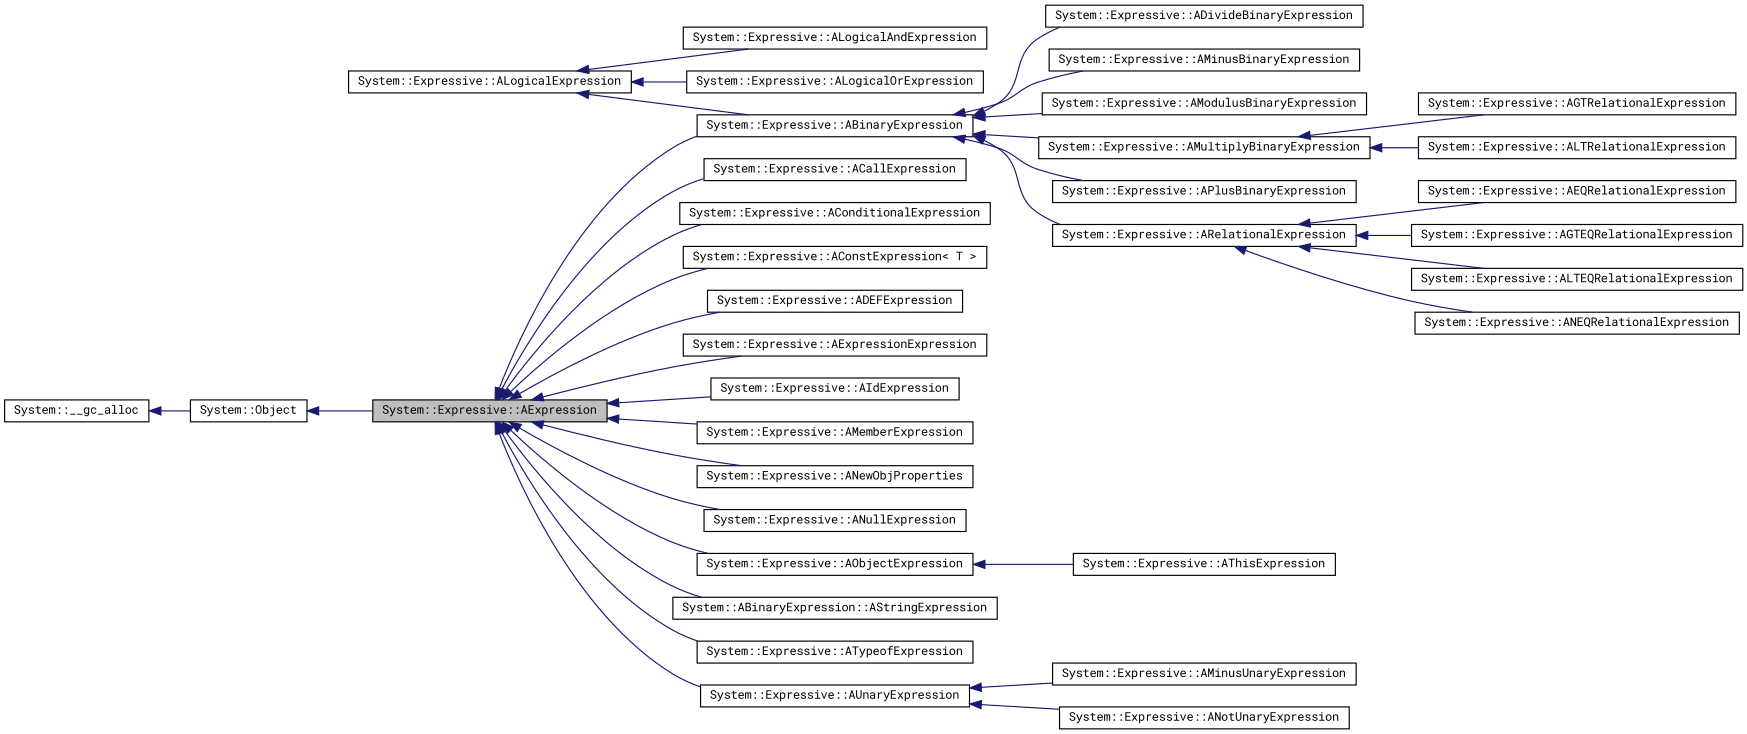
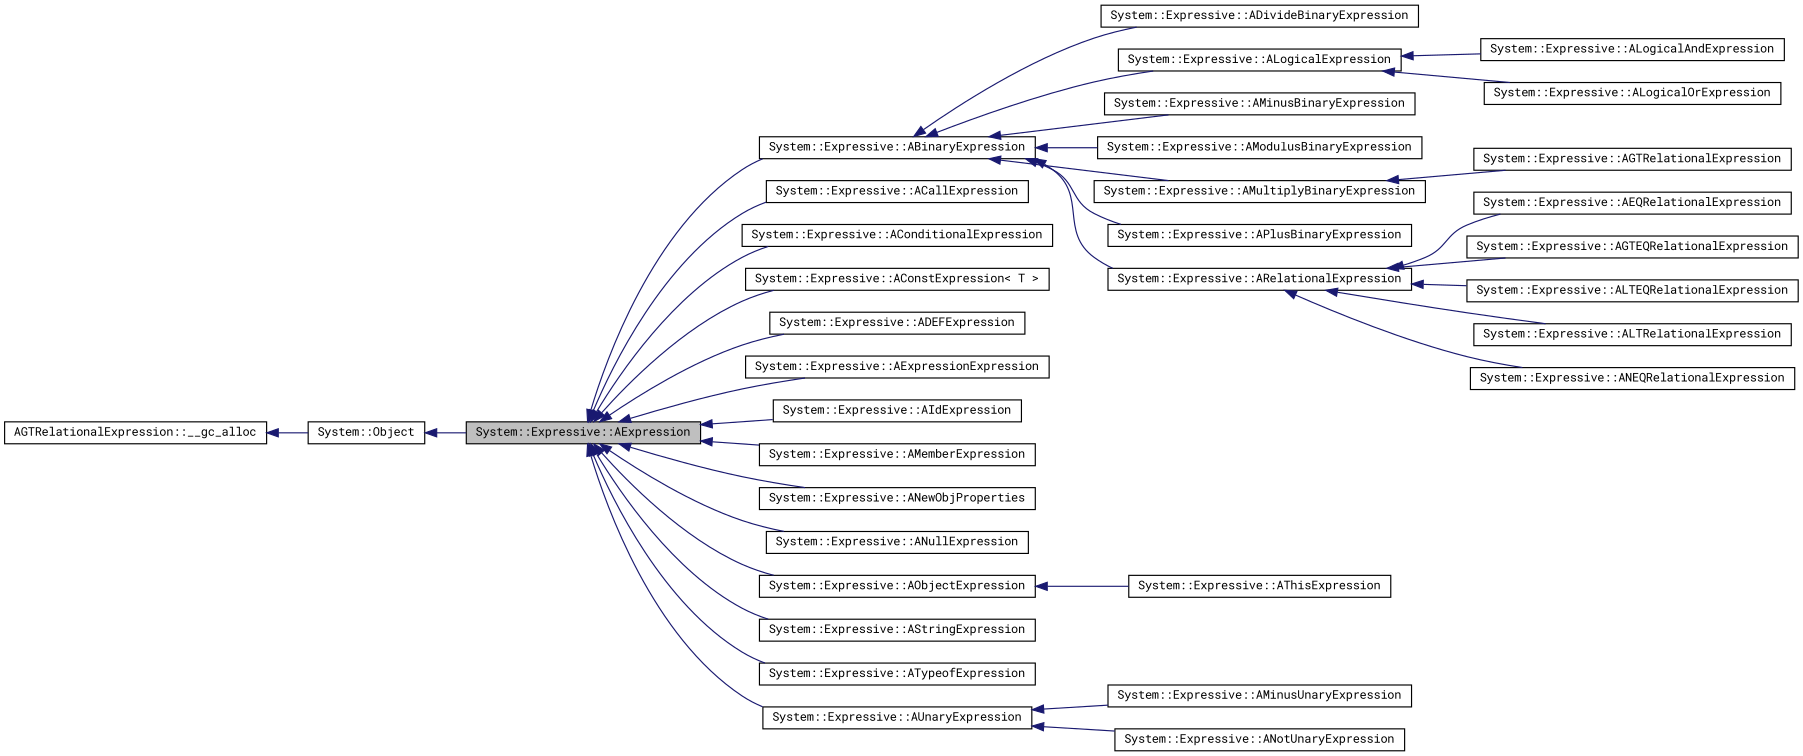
(668, 105) -> (1043, 96)
(1400, 148) -> (1441, 309)
(77, 411) -> (136, 433)
(835, 608) -> (897, 630)
